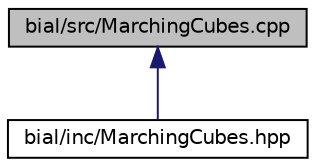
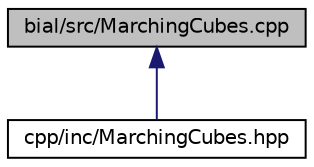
(158, 139) -> (157, 139)
